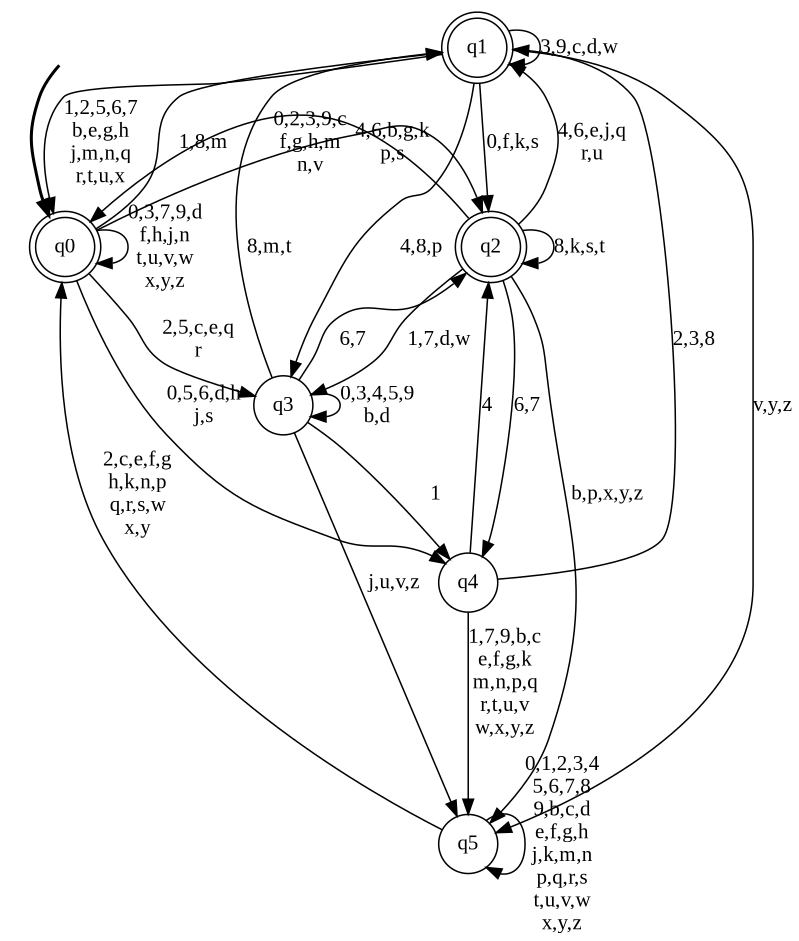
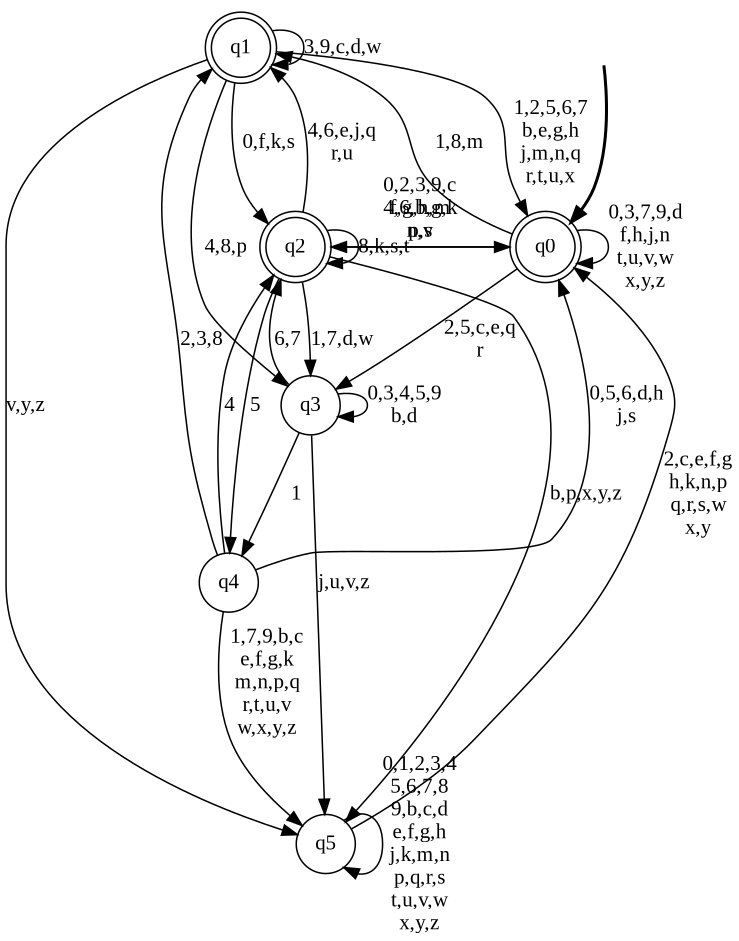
(244, 155) -> none
(527, 405) -> (255, 405)
(210, 476) -> (544, 542)
